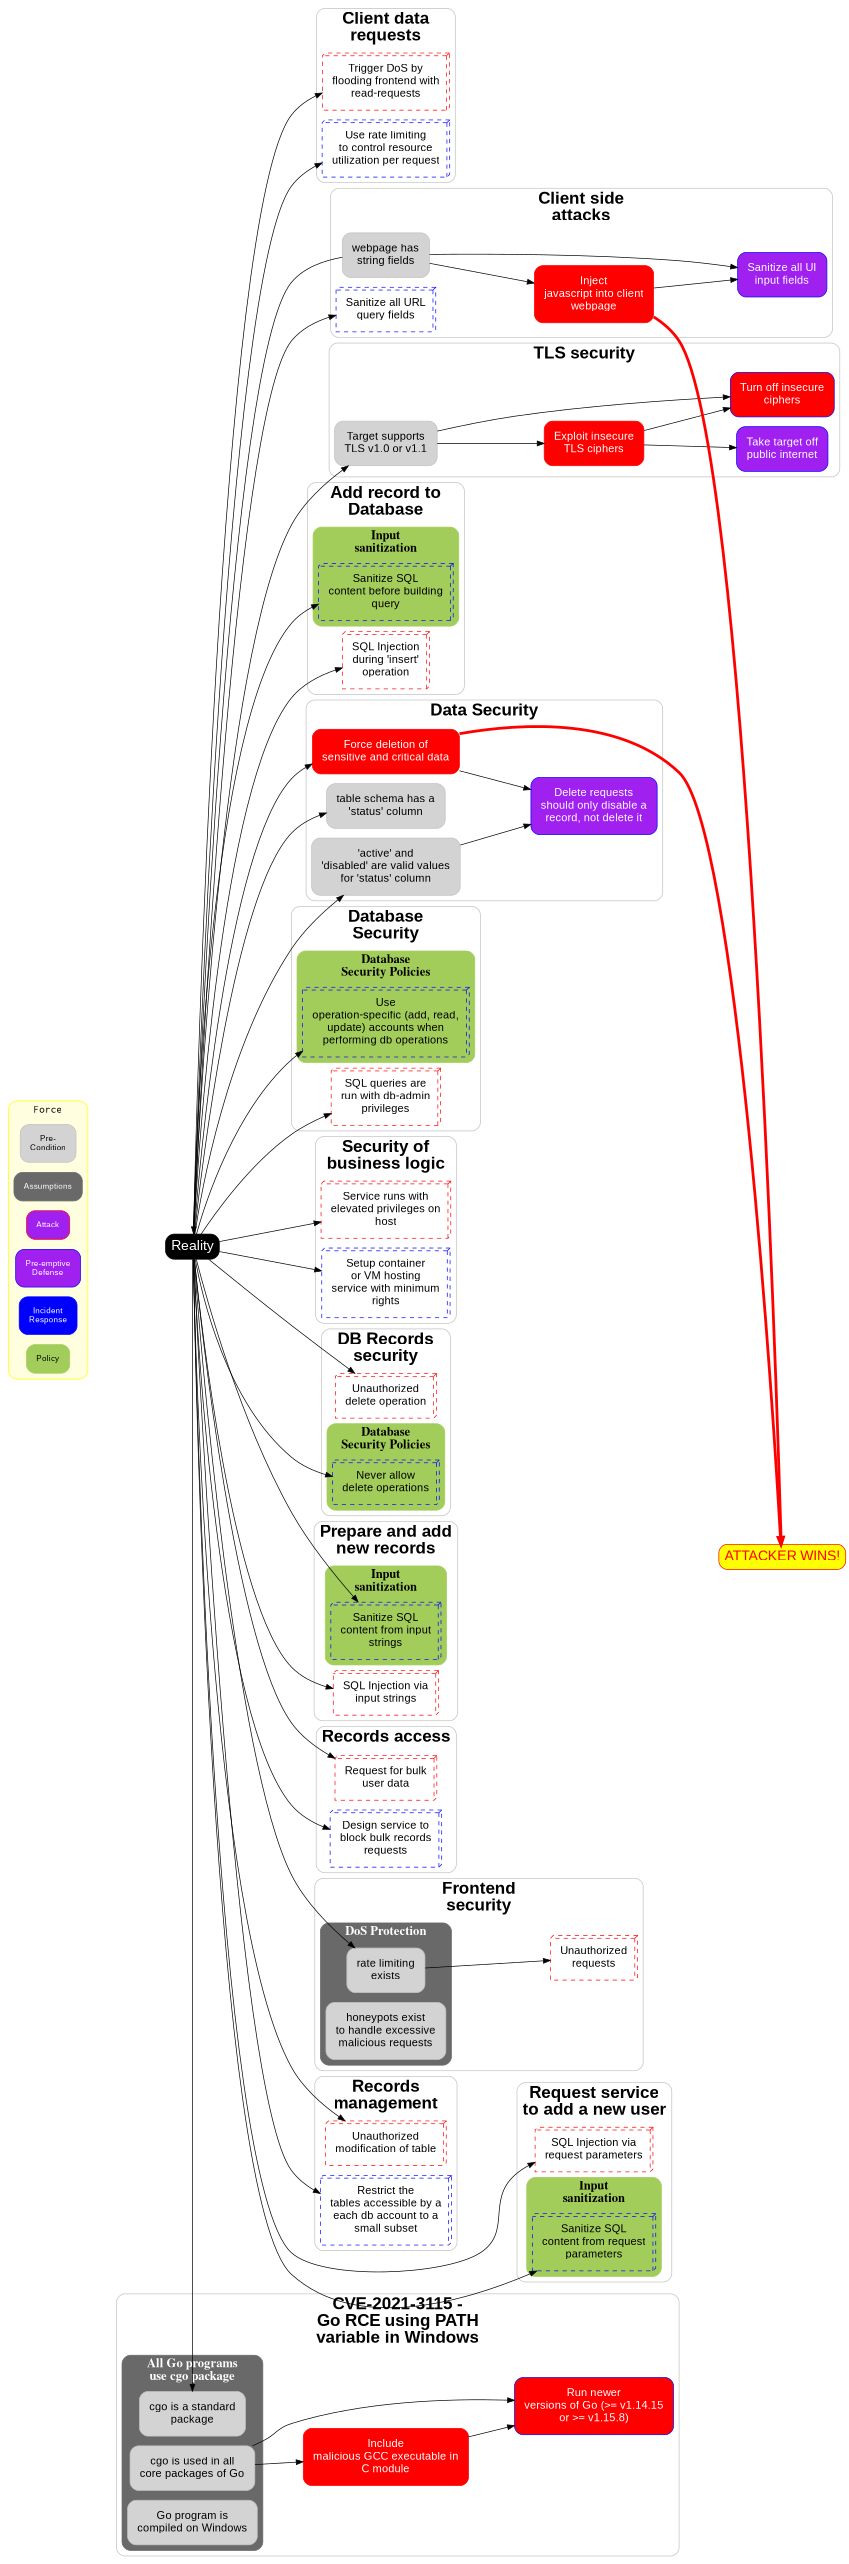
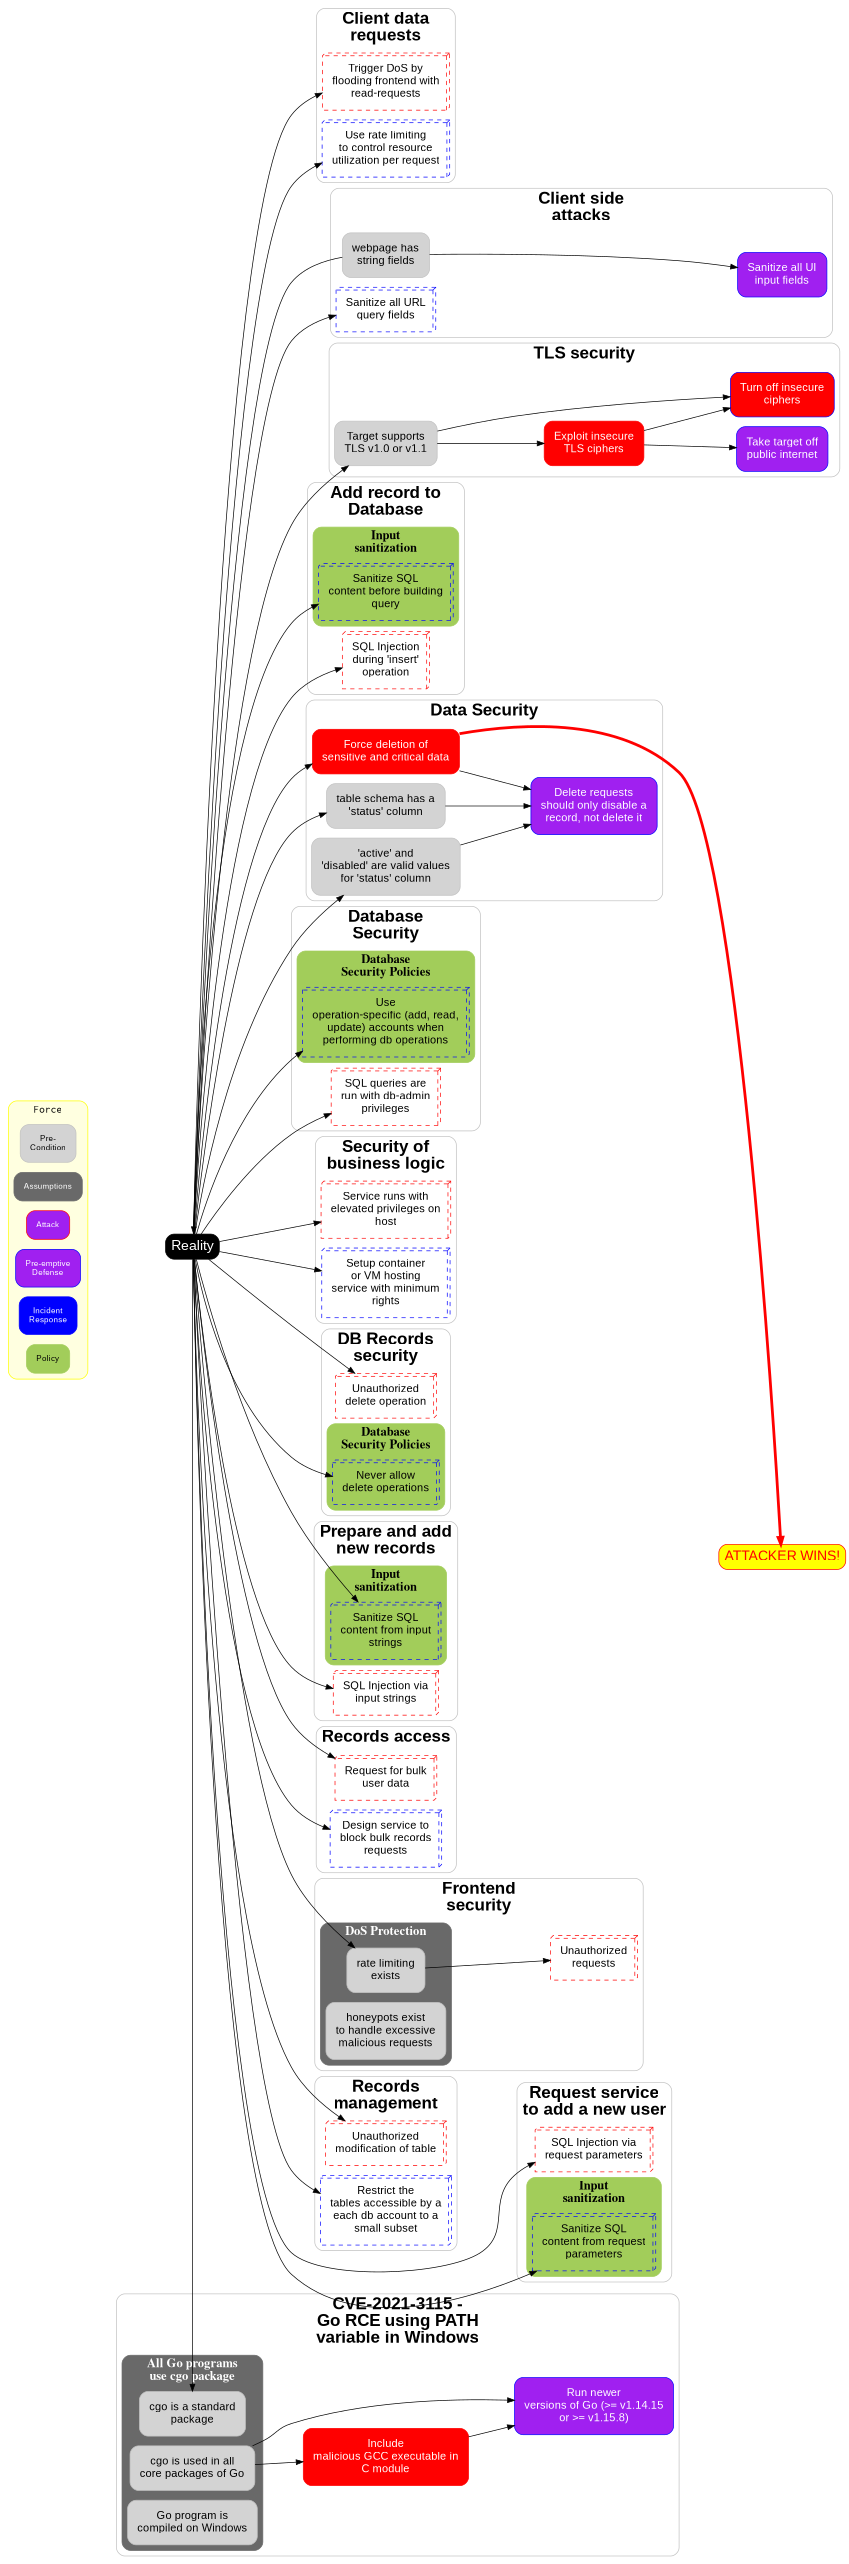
(594, 294) -> none
none -> (485, 806)
(594, 2406) -> (594, 2406)
